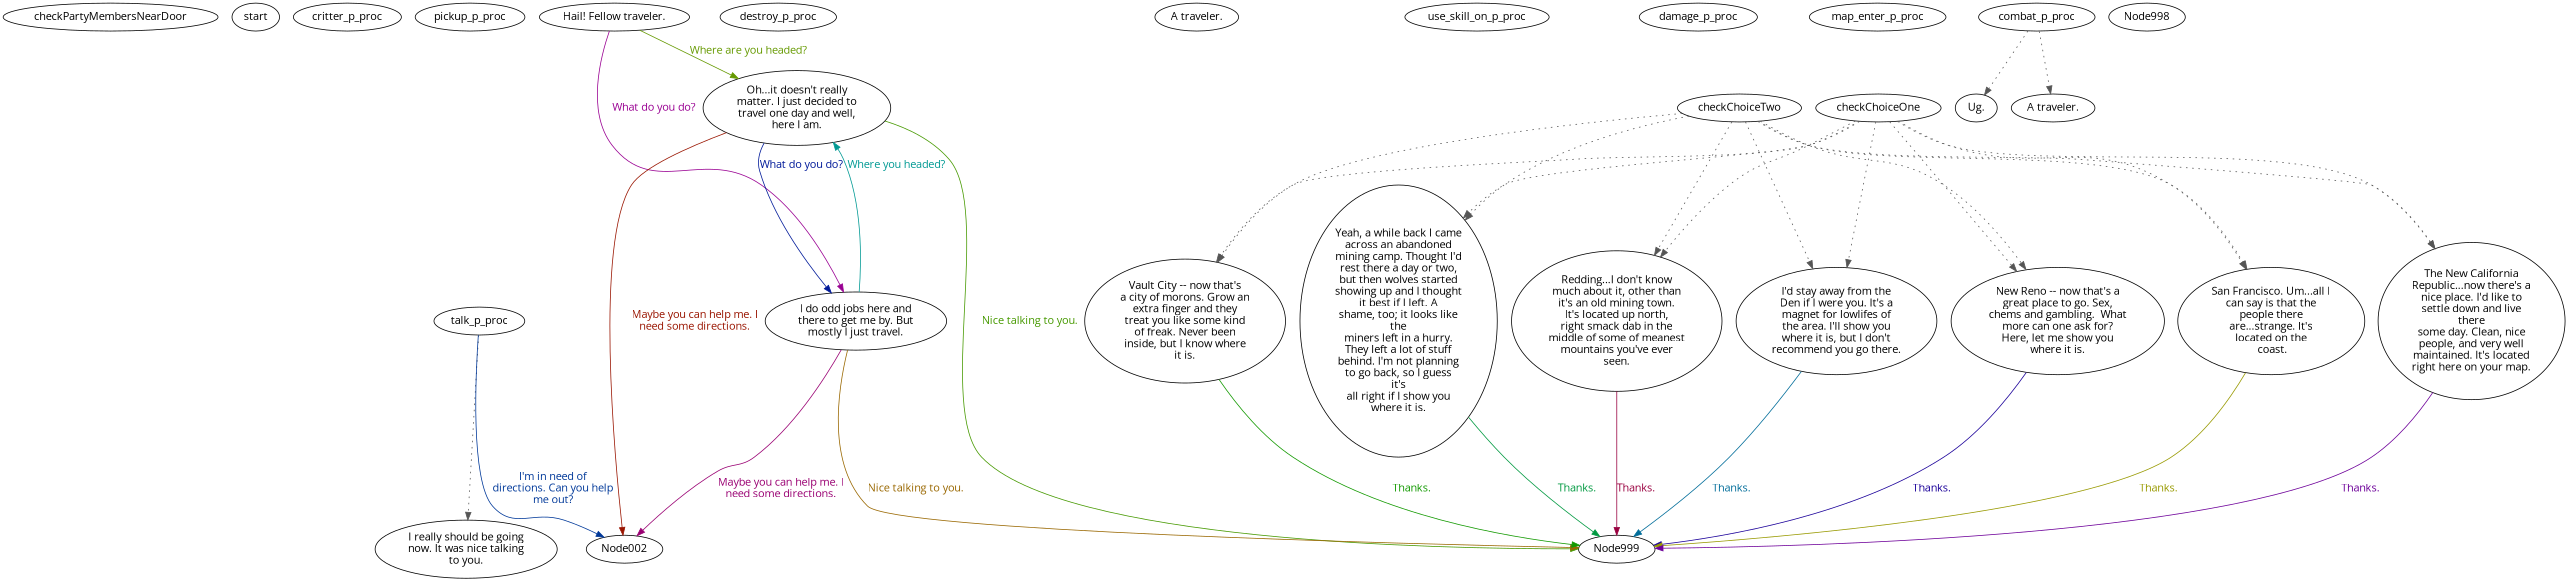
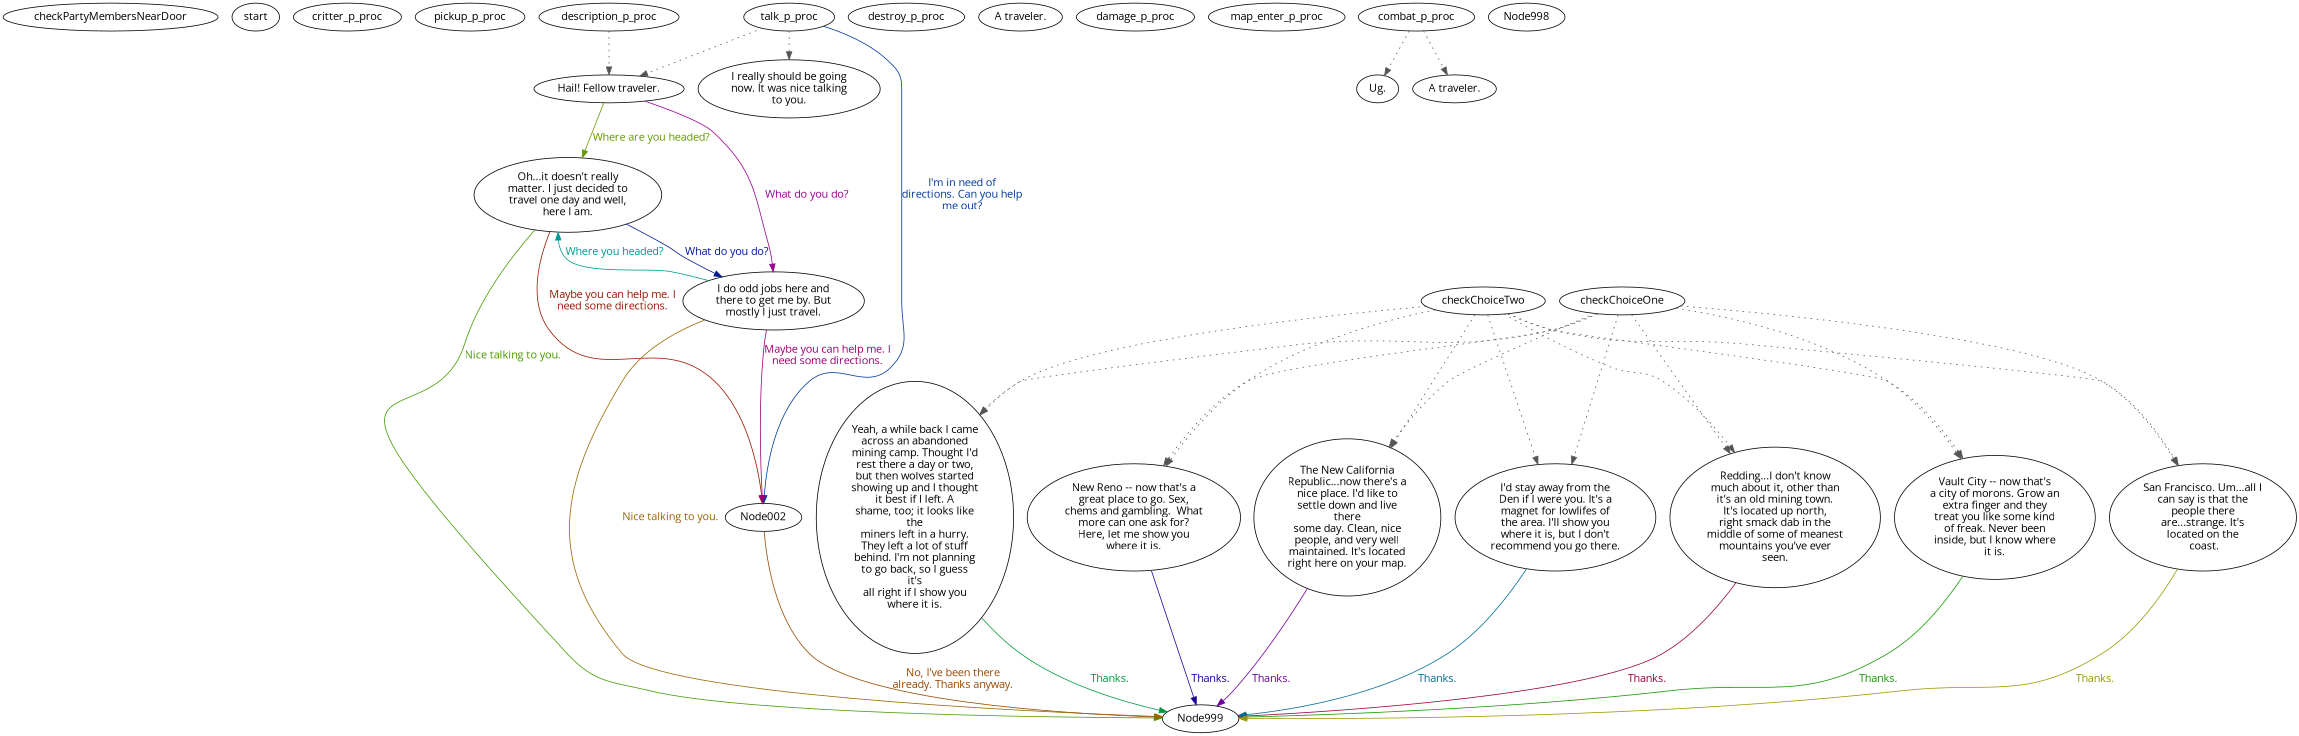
none -> (609, 17)
(1477, 17) -> none
none -> (705, 51)
none -> (912, 693)
